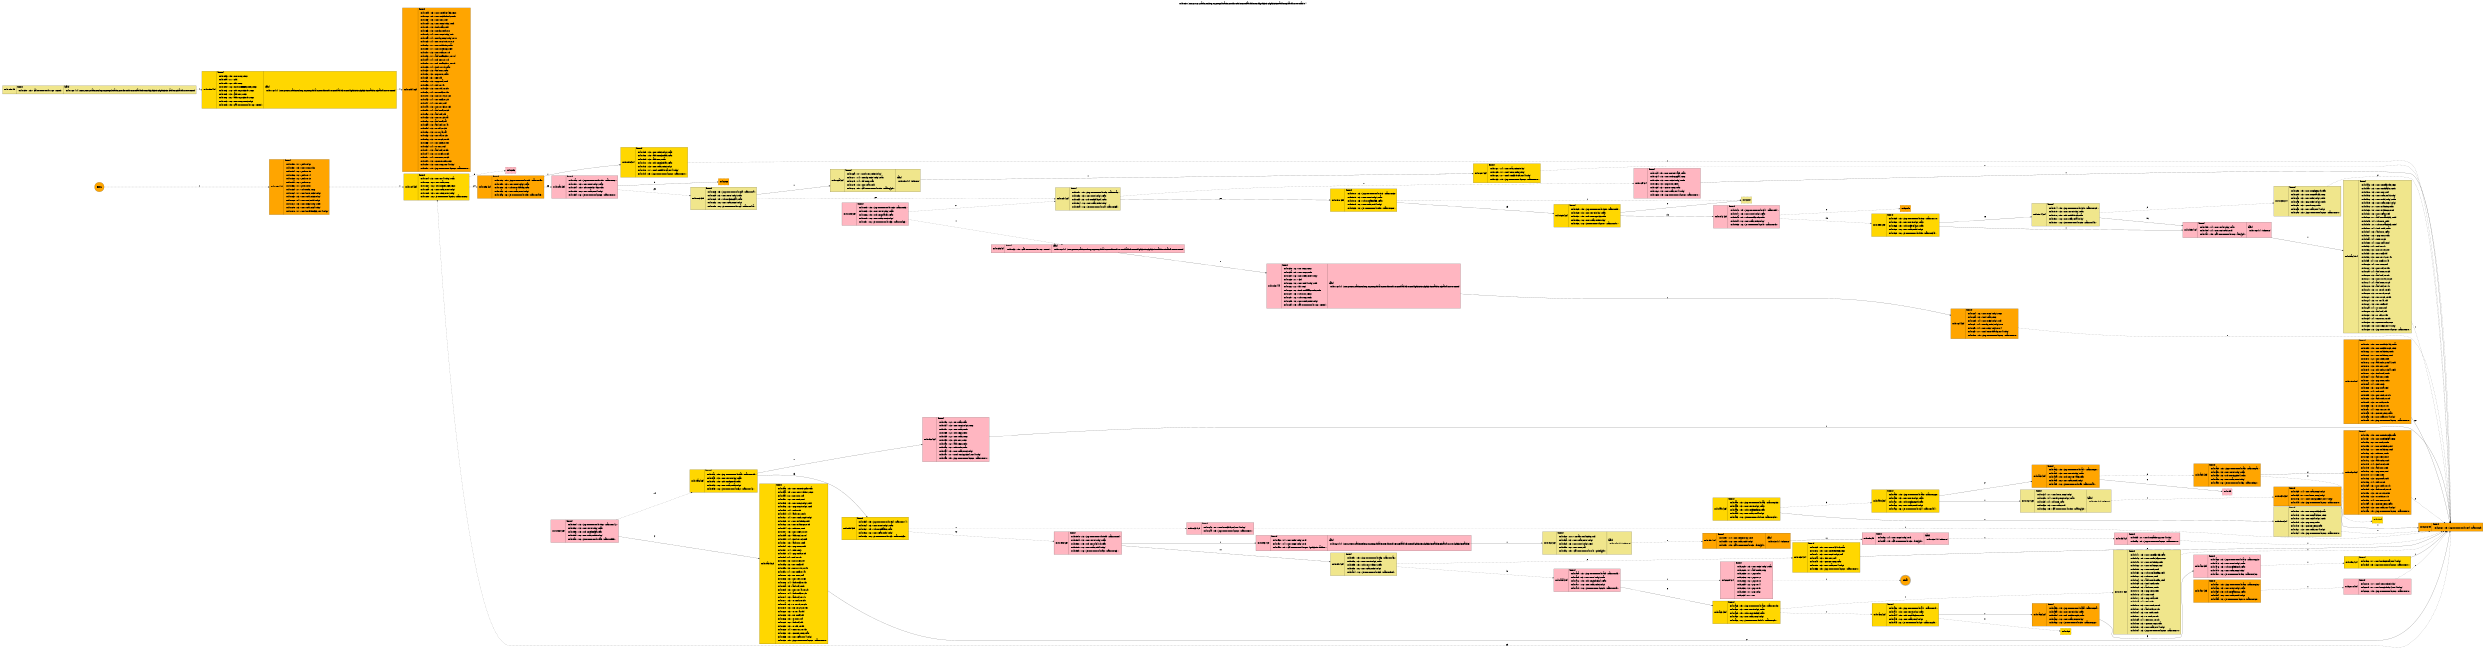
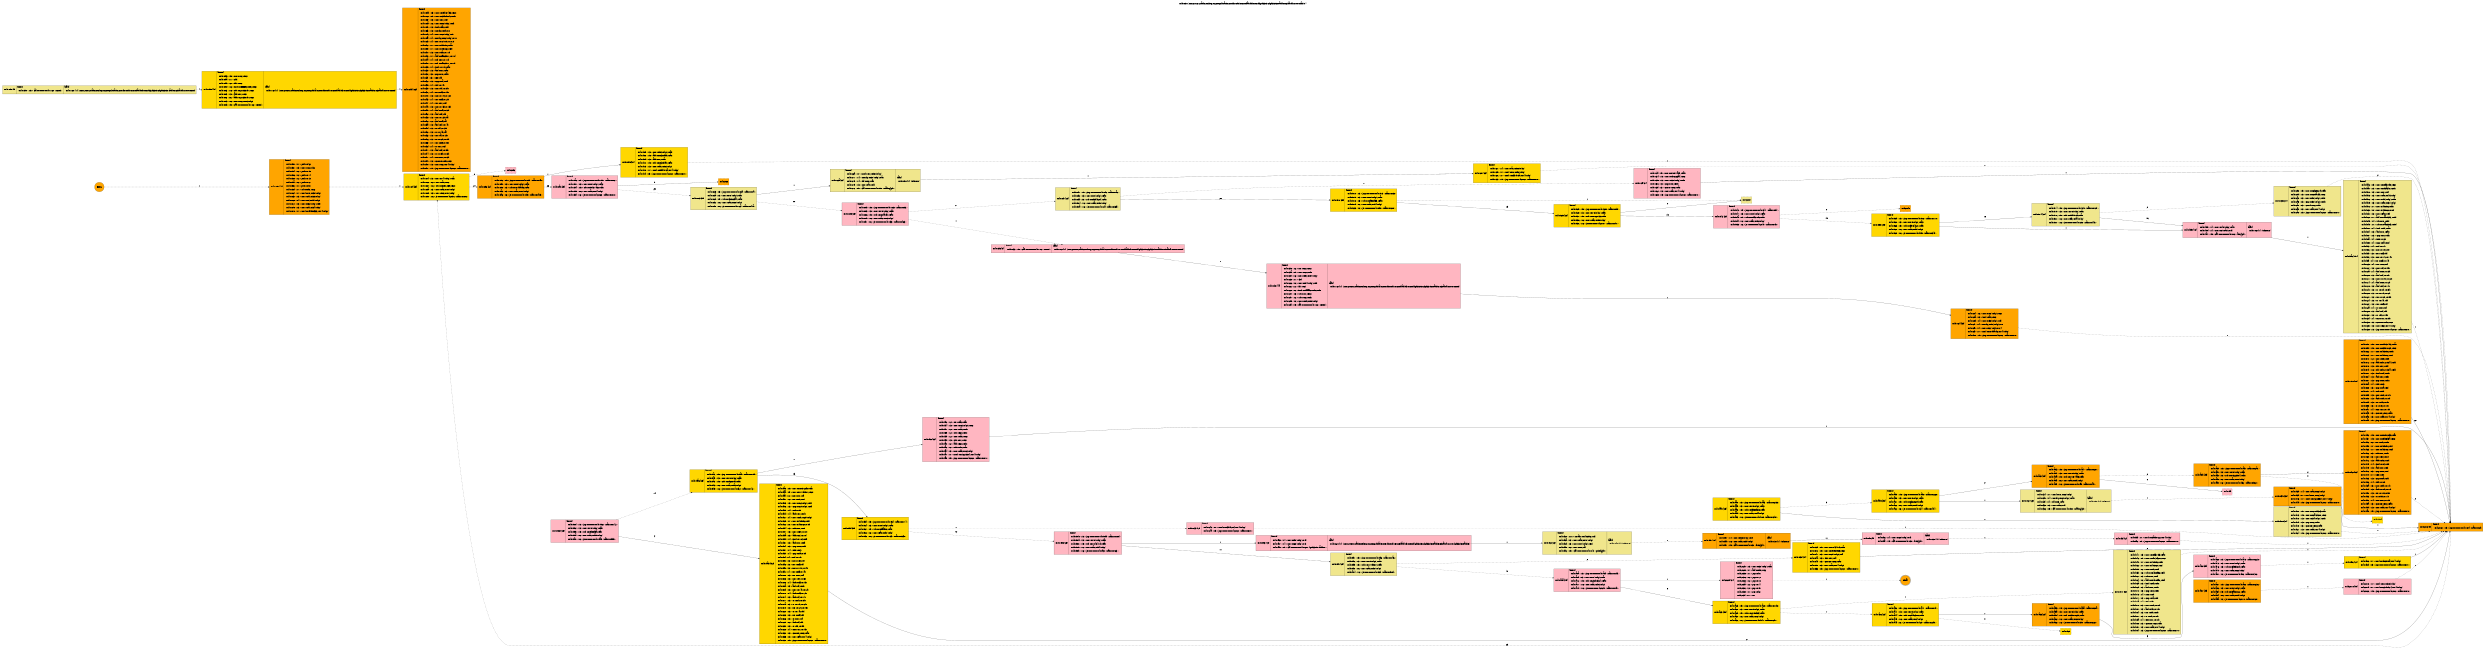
(905, 199) -> (799, 206)
